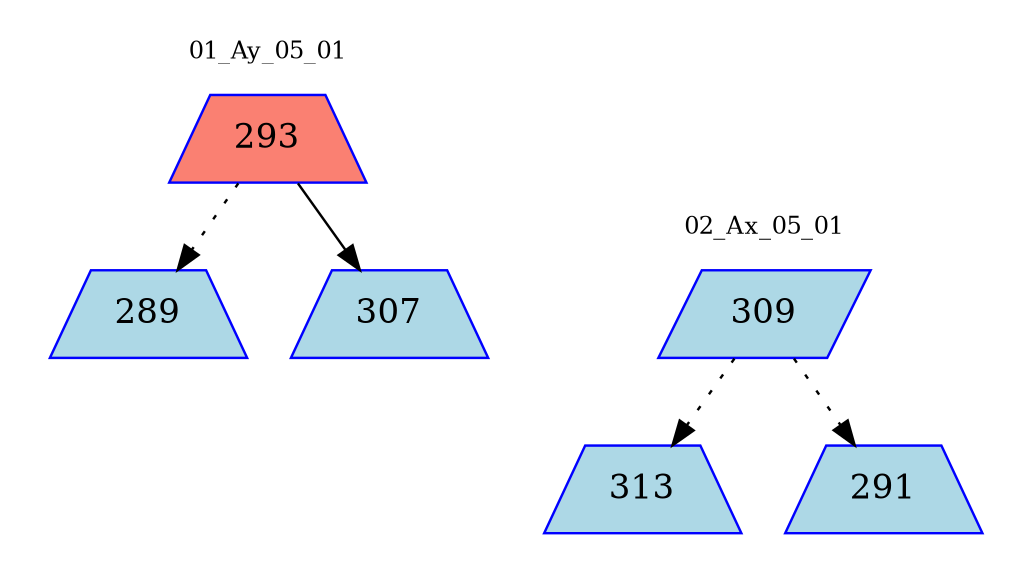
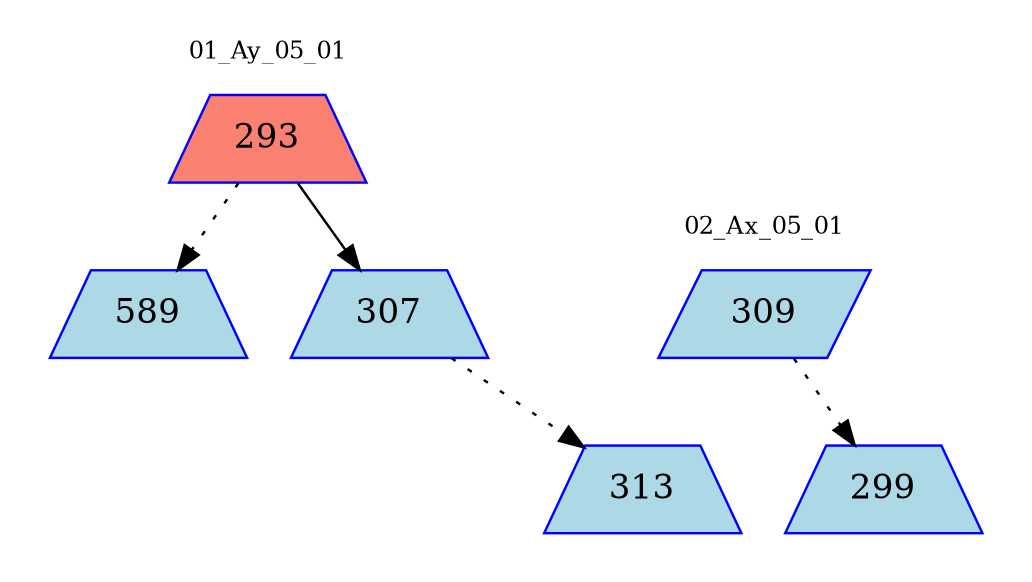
(149, 314) -> (149, 314)
(711, 392) -> (508, 396)
(884, 489) -> (884, 489)
